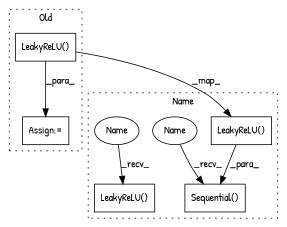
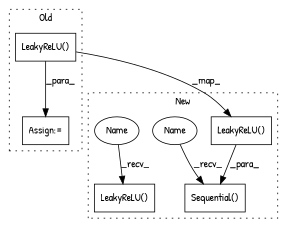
(183, 102) -> (183, 102)
